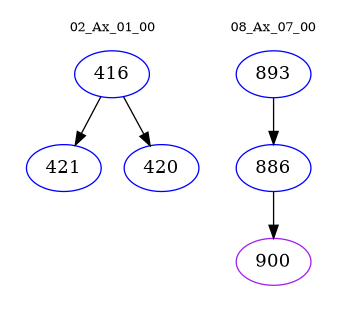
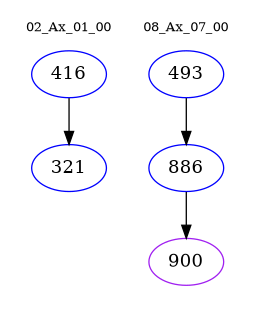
(274, 74) -> (186, 74)
(64, 168) -> (69, 168)
(162, 168) -> none
